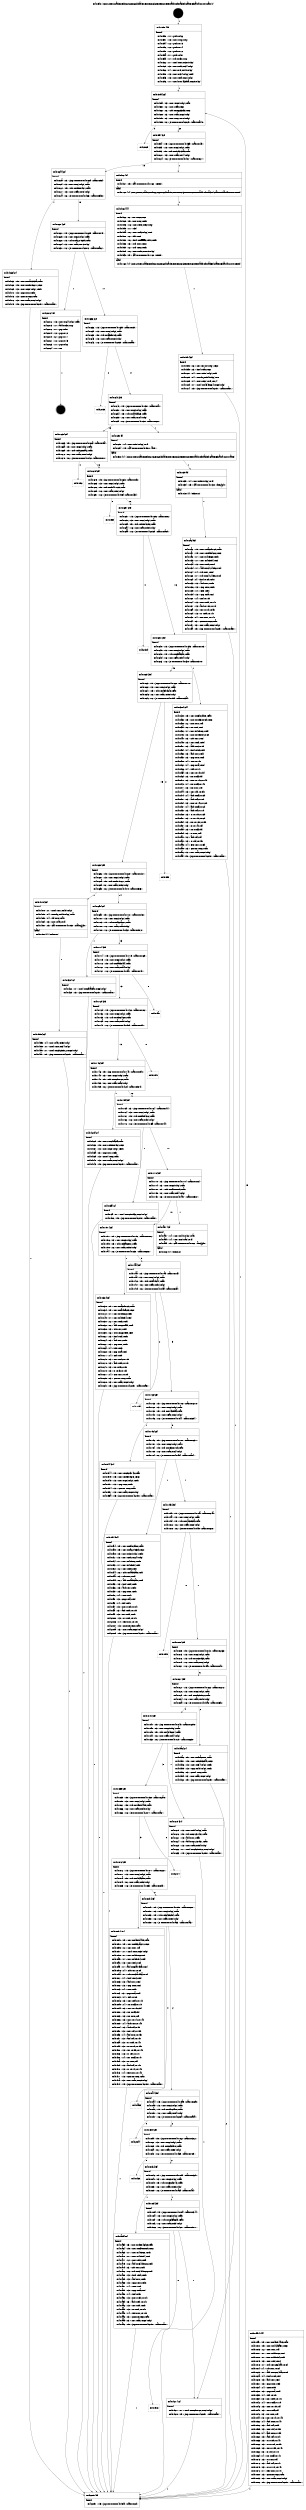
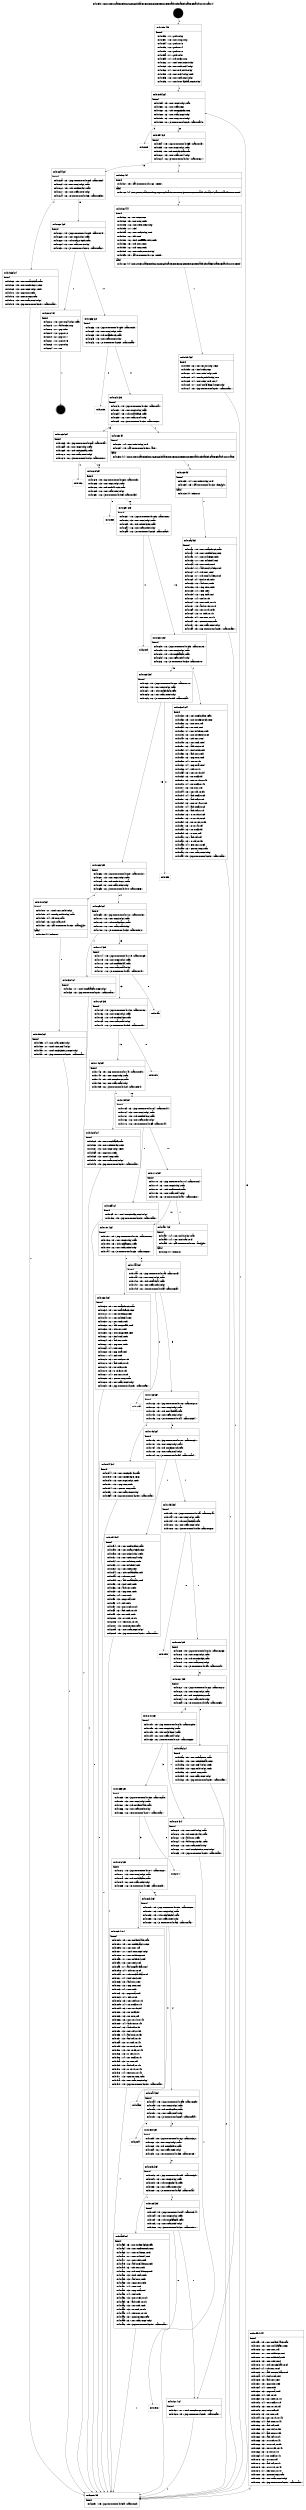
(135, 2179) -> none
